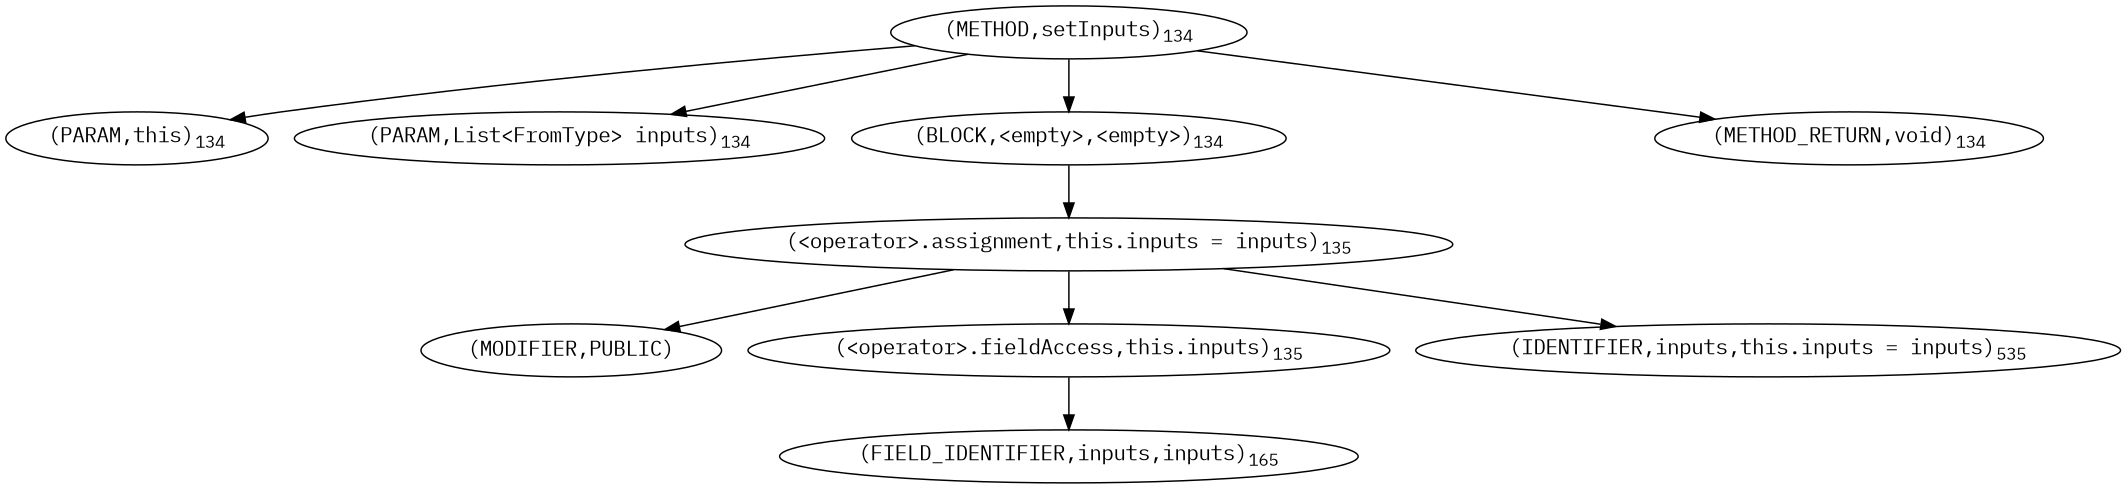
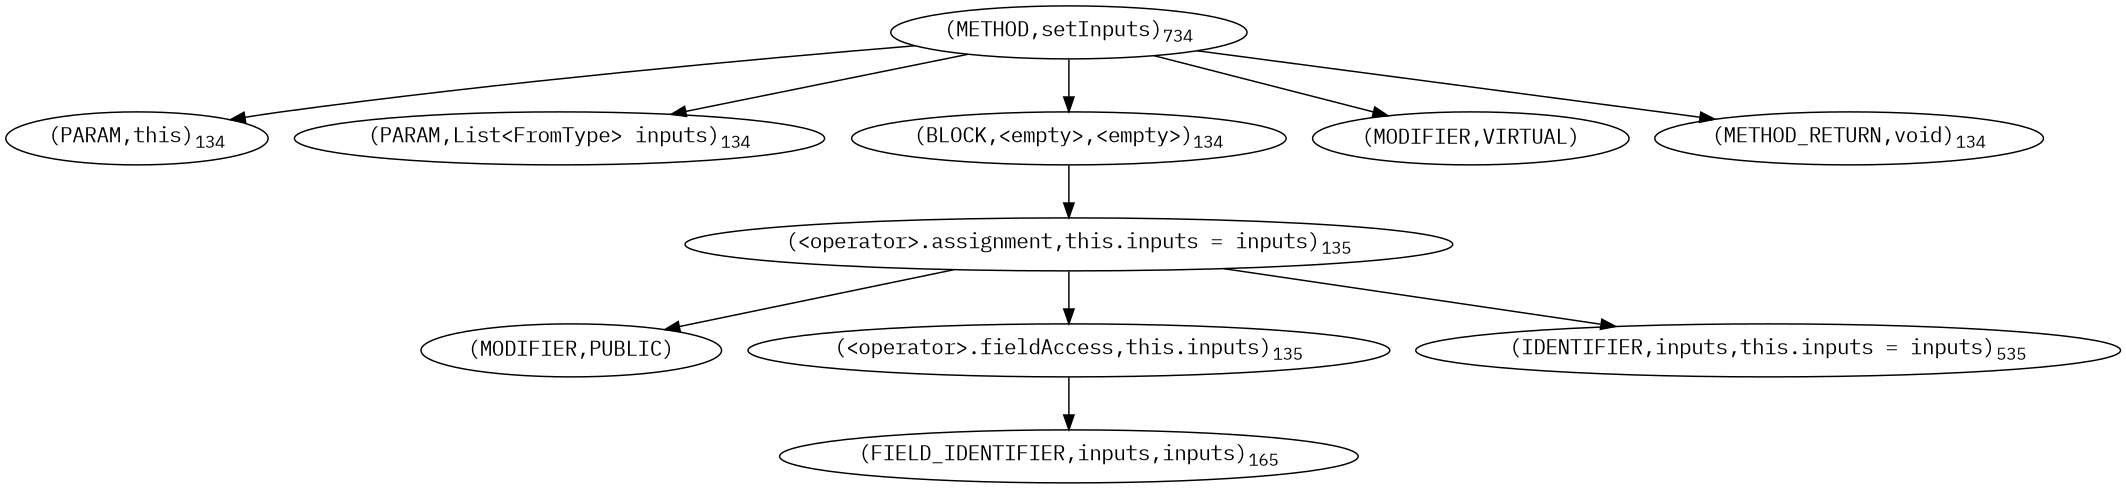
(1179, 30) -> (1179, 30)
none -> (1471, 138)
